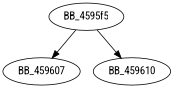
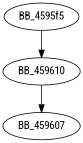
(66, 41) -> (42, 95)
